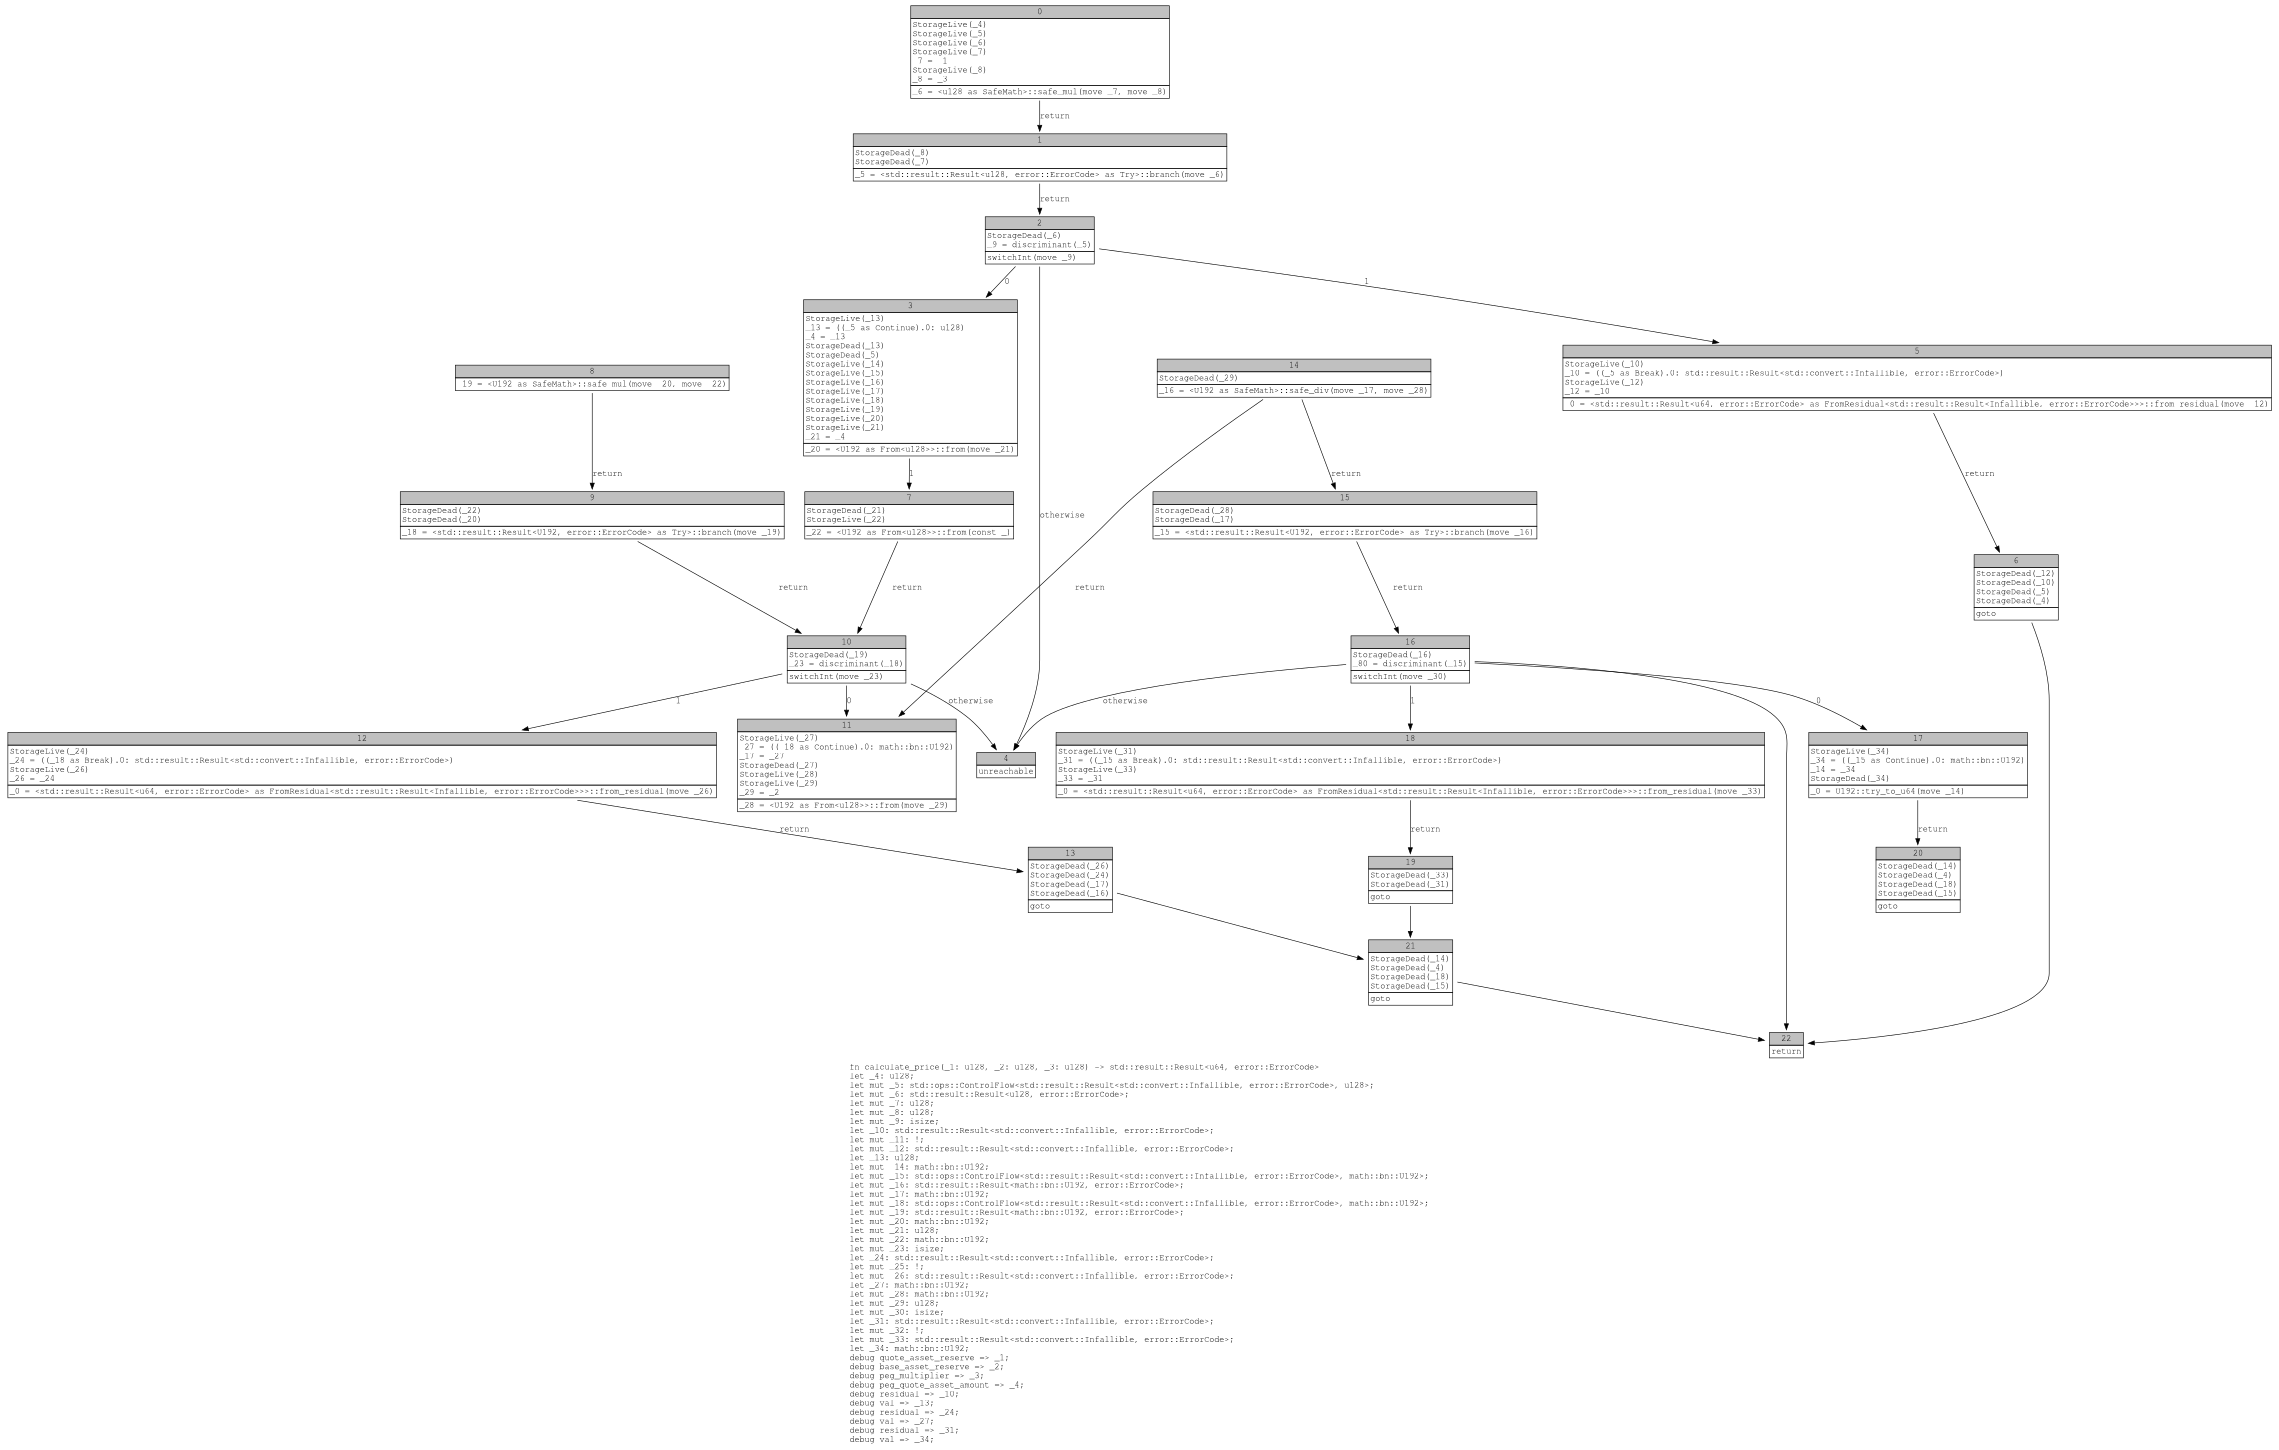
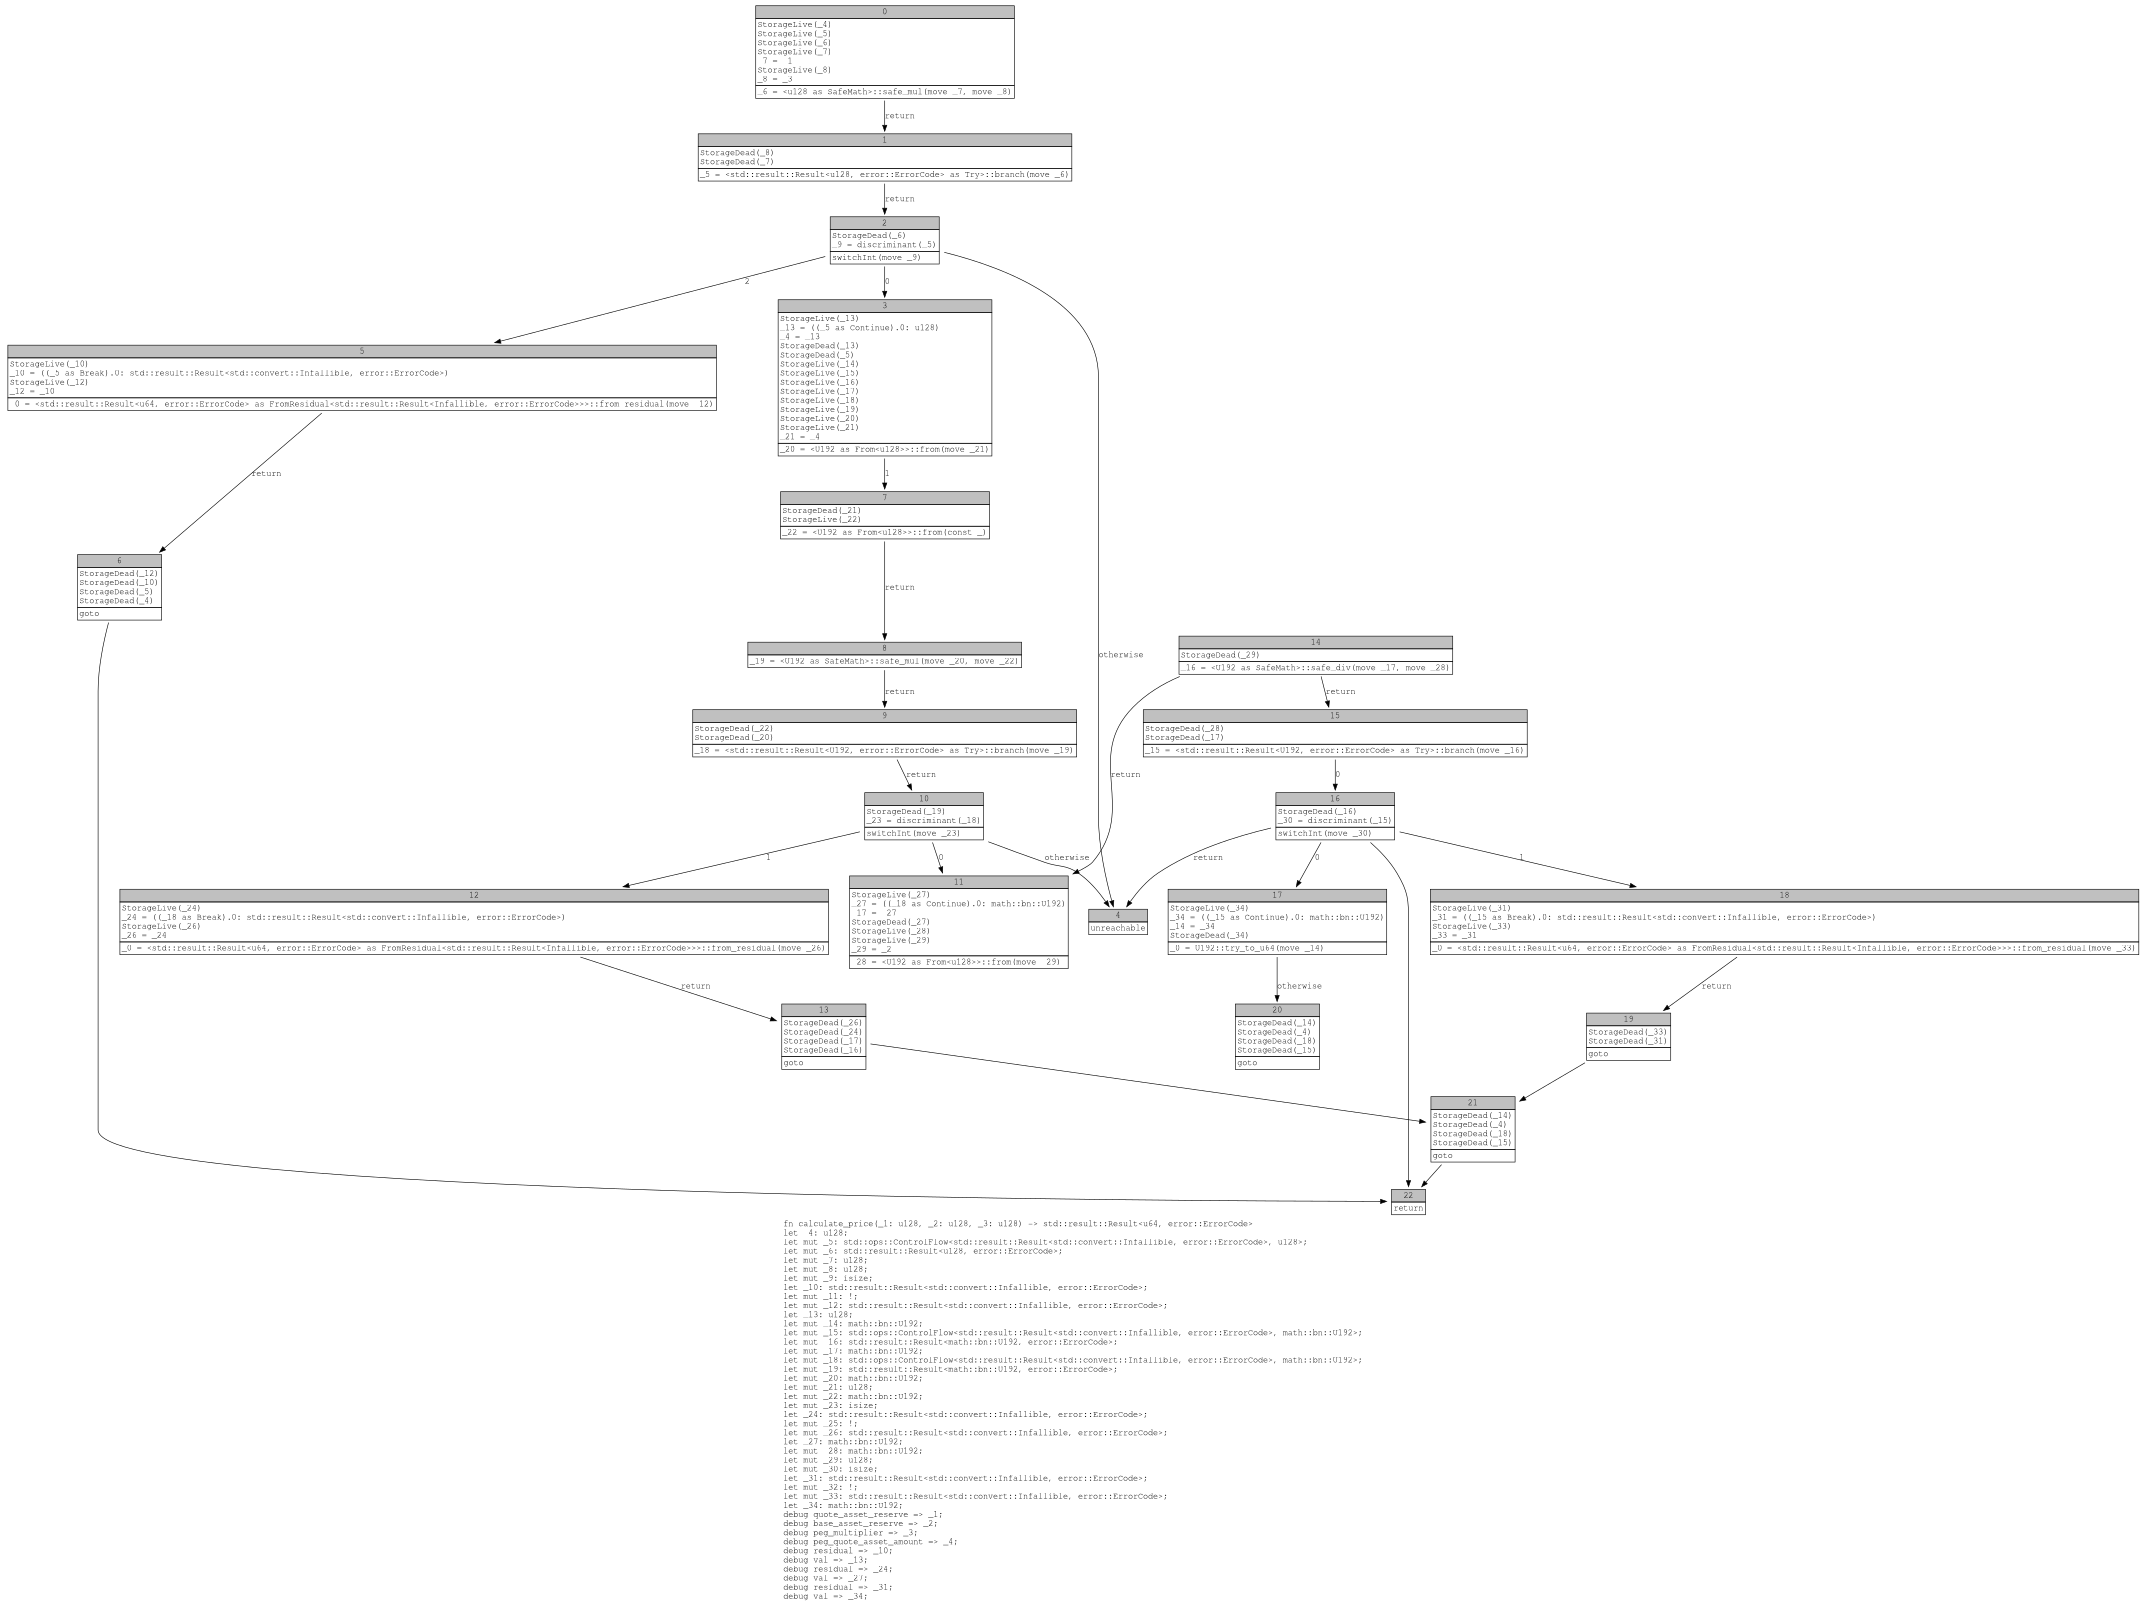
(1367, 282) -> (748, 282)
(879, 585) -> (885, 588)
(1408, 587) -> (1338, 775)
(1410, 664) -> (1335, 821)
(1125, 701) -> (1208, 858)
(1933, 829) -> (1300, 986)
